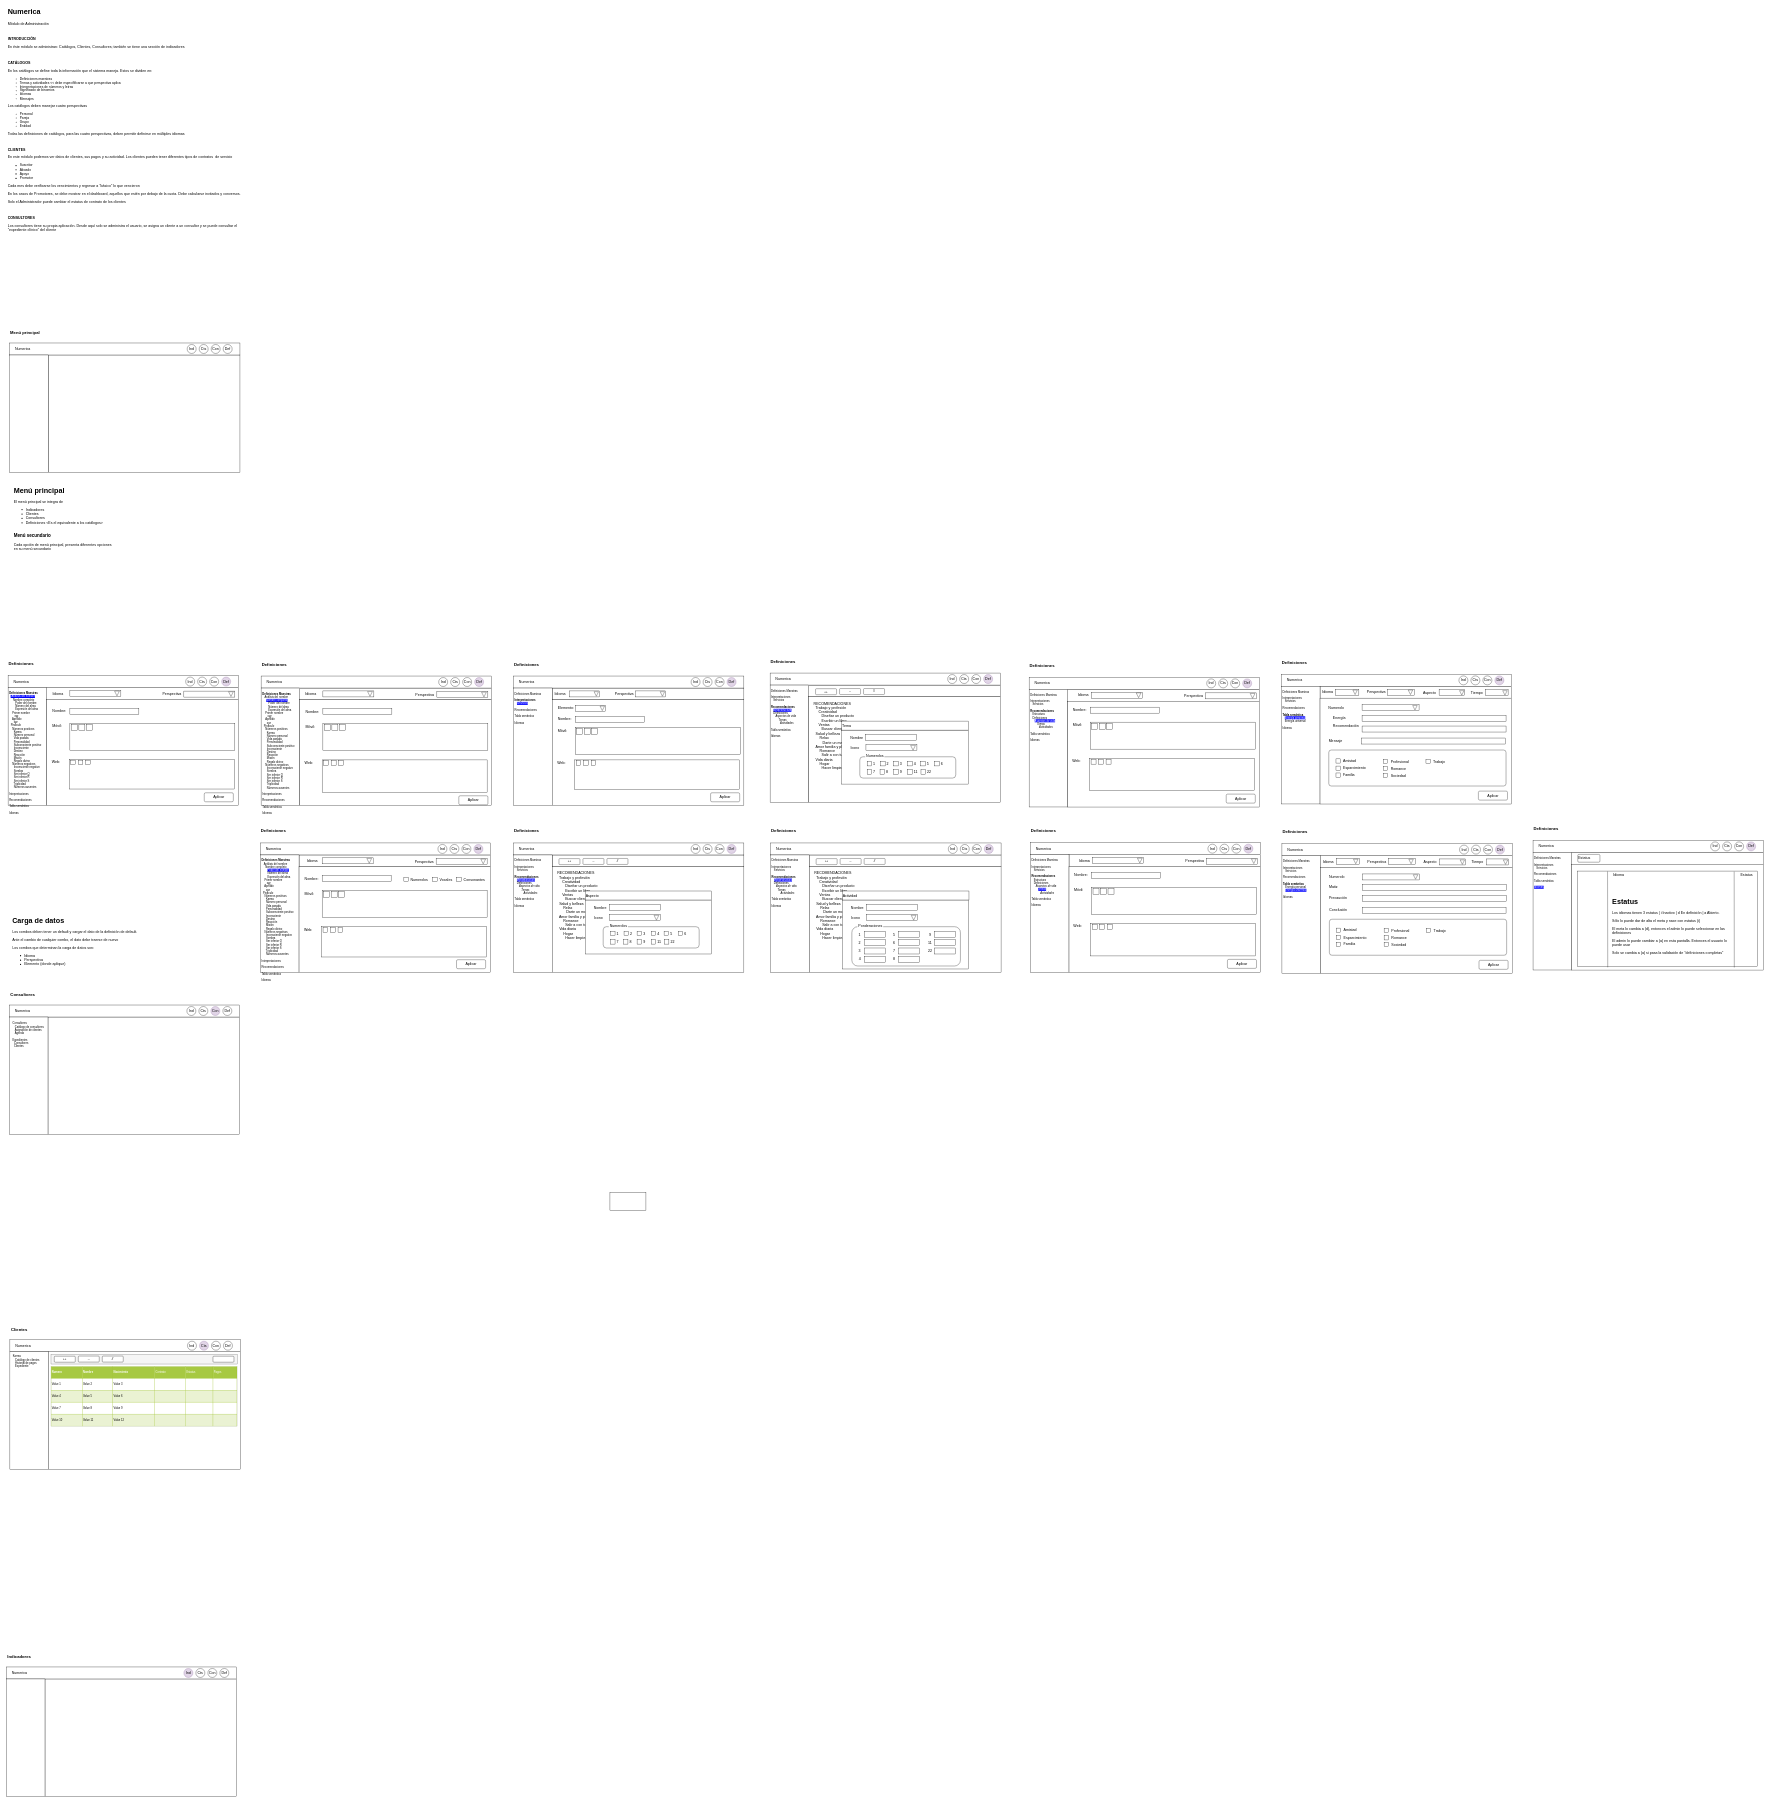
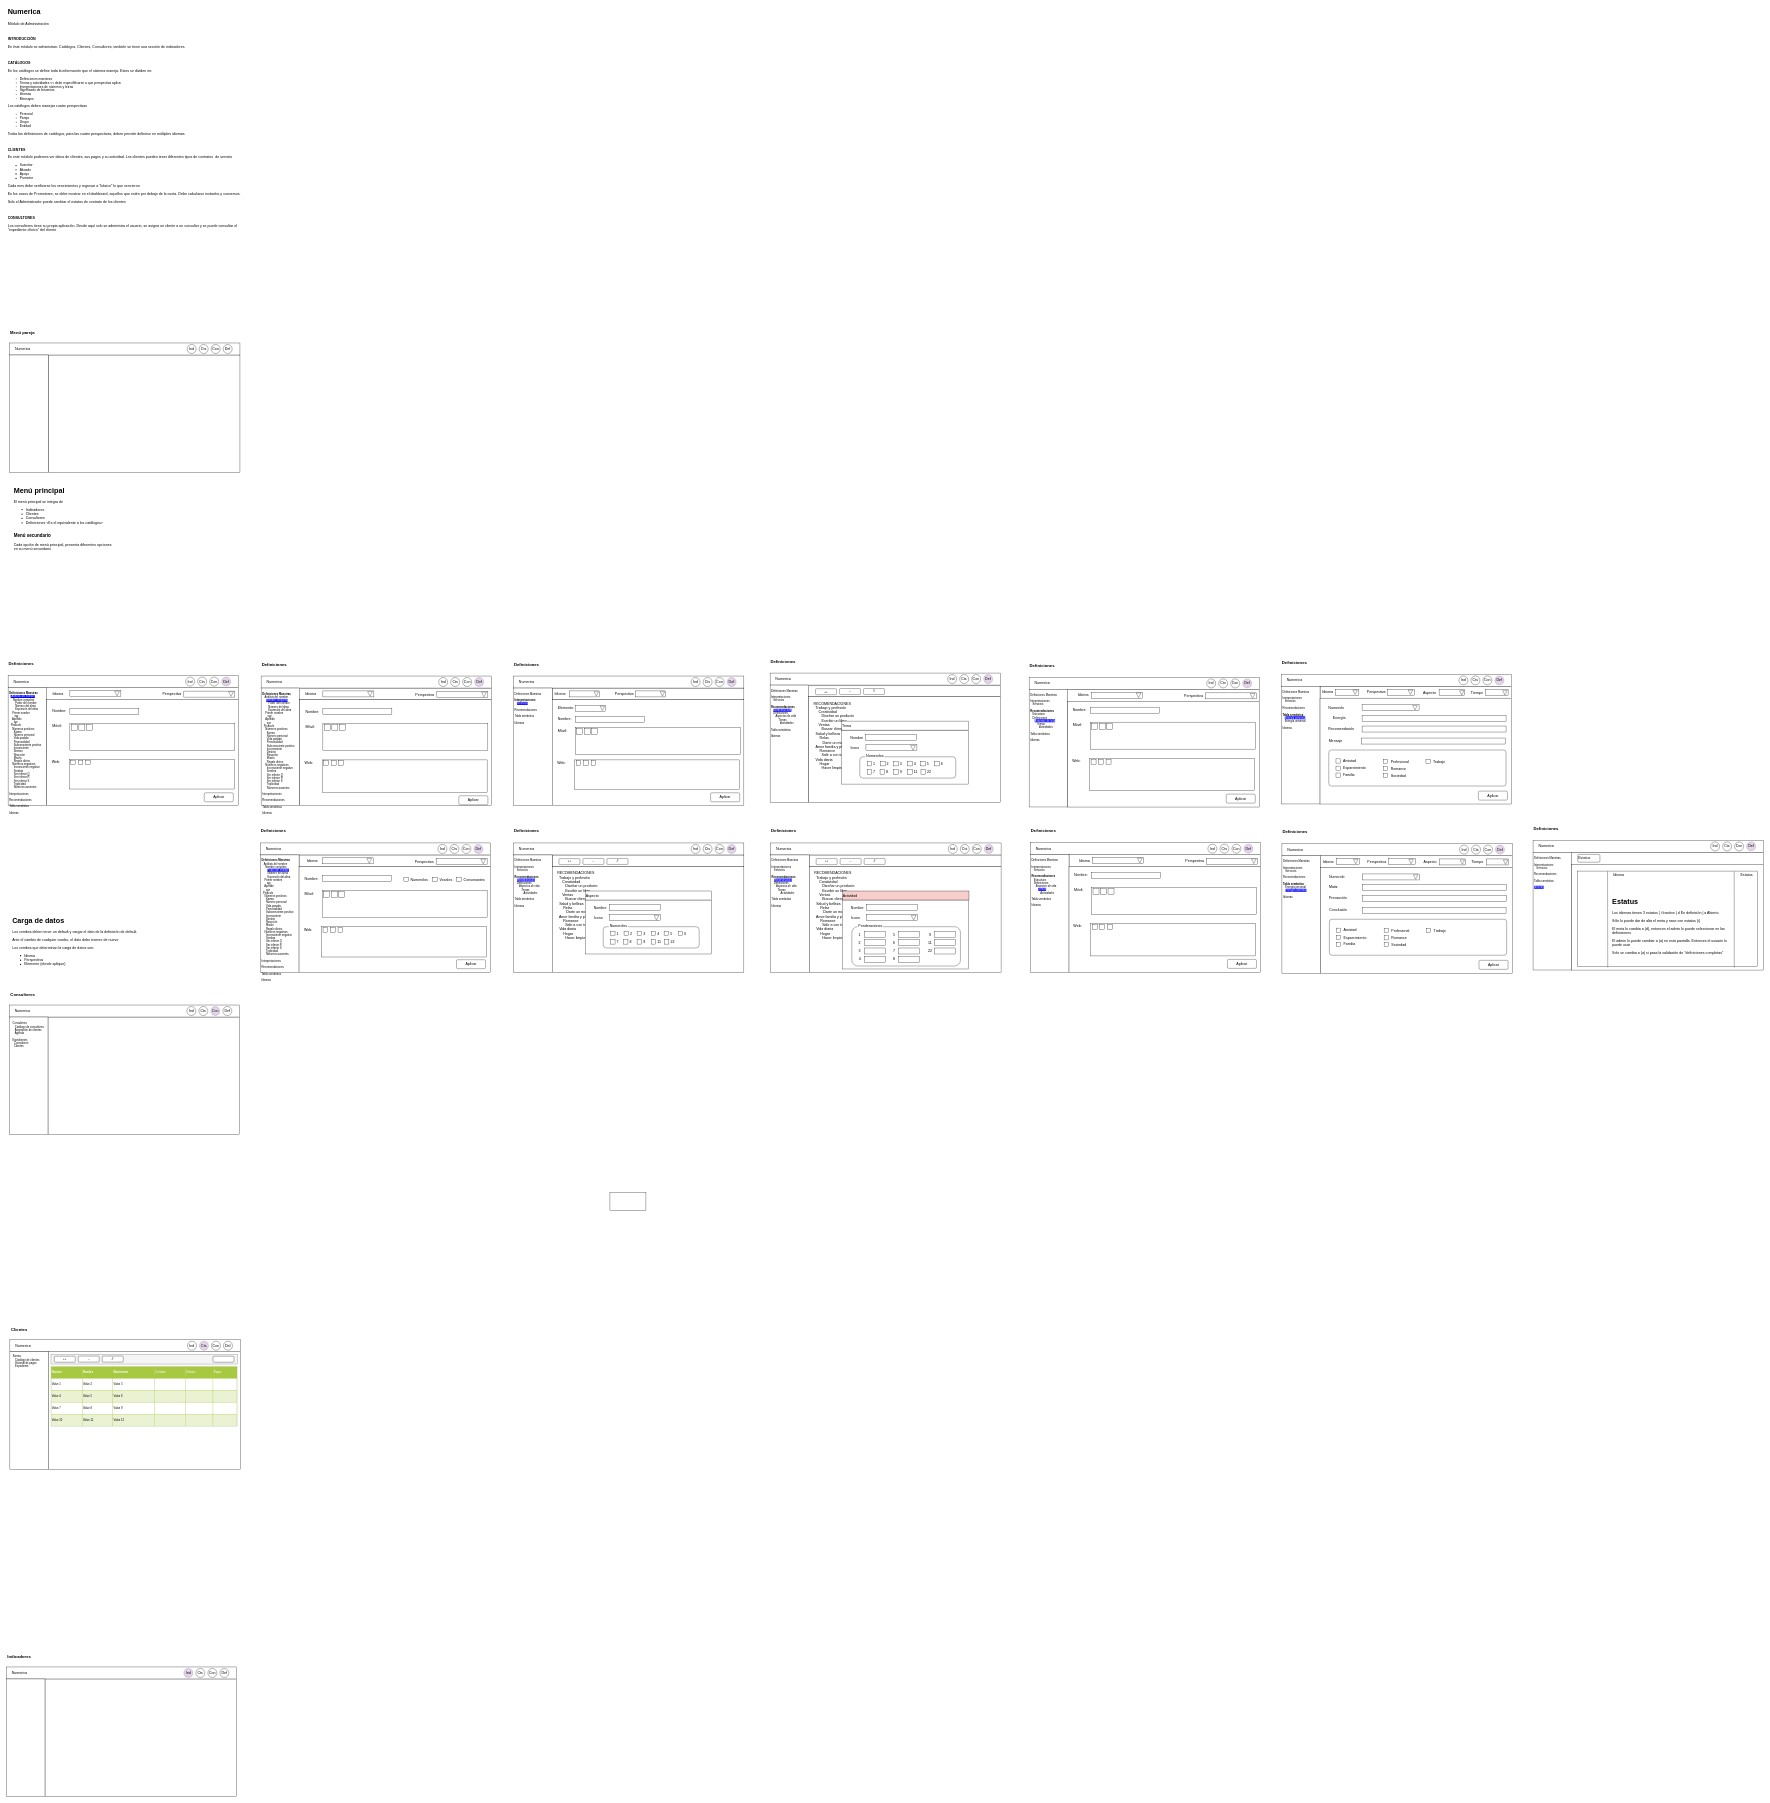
(24, 333) -> (22, 333)
(1341, 726) -> (1337, 729)
(906, 896) -> (906, 896)
